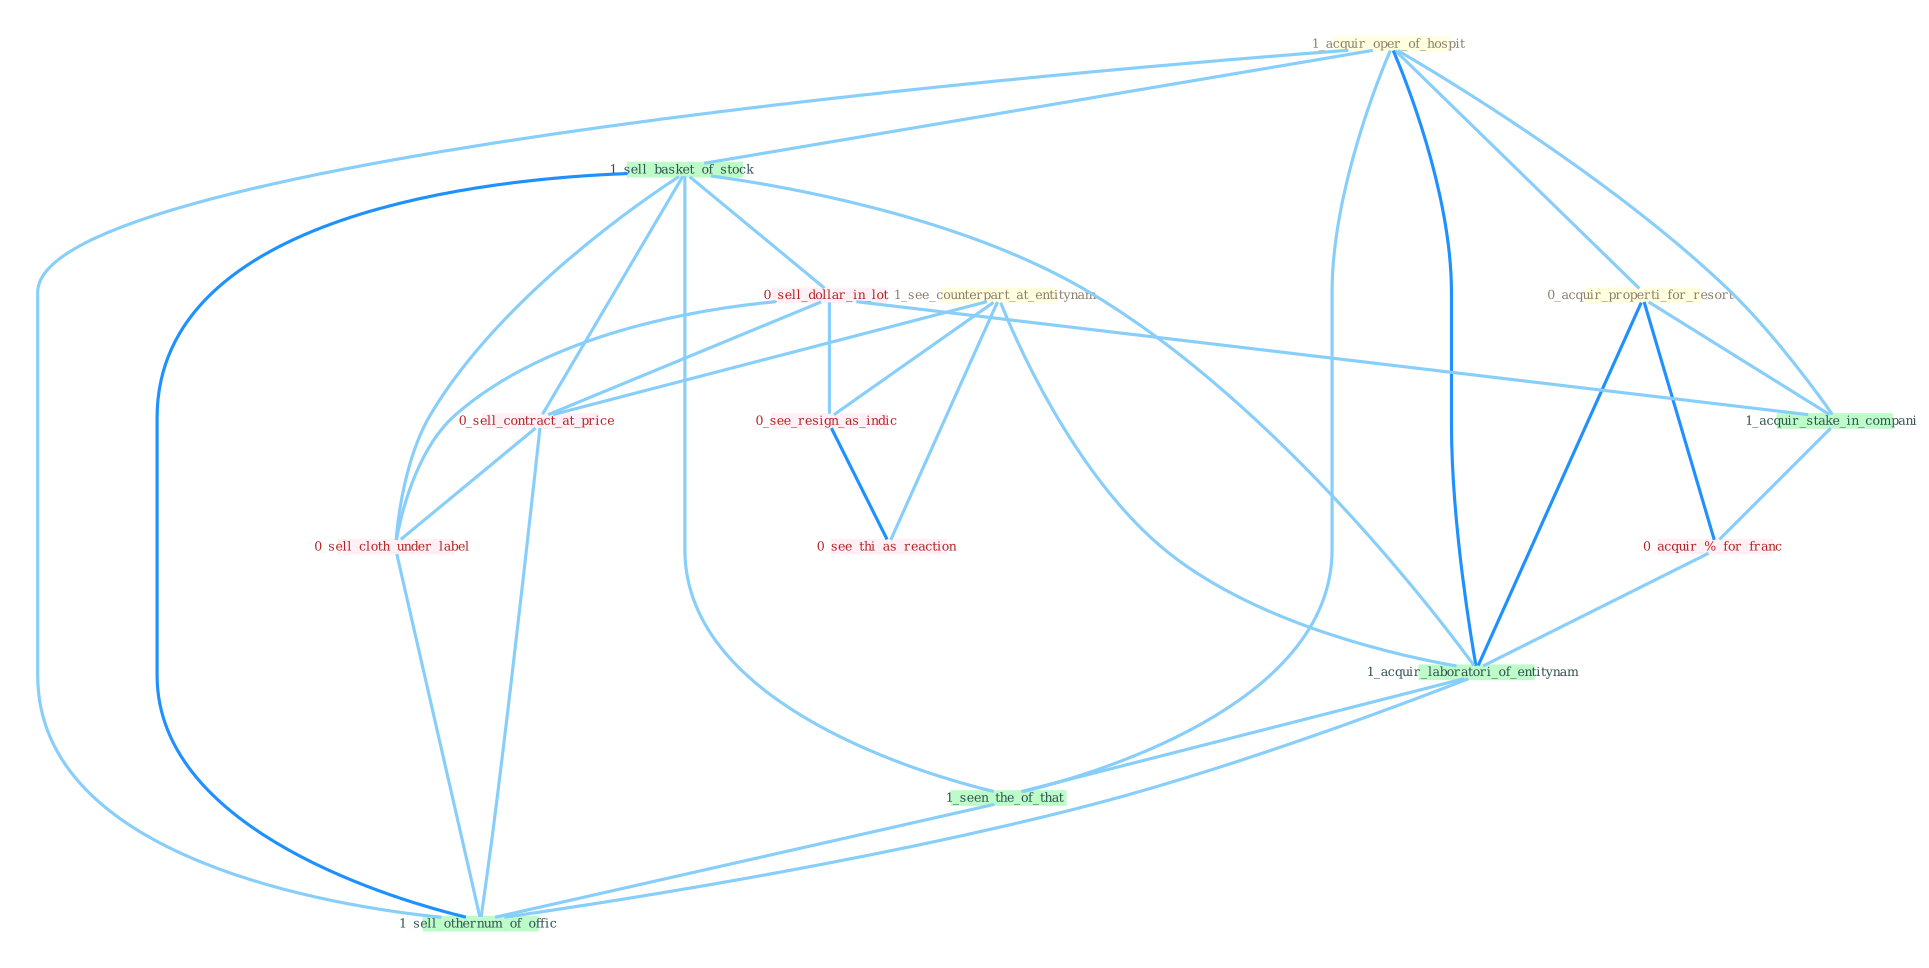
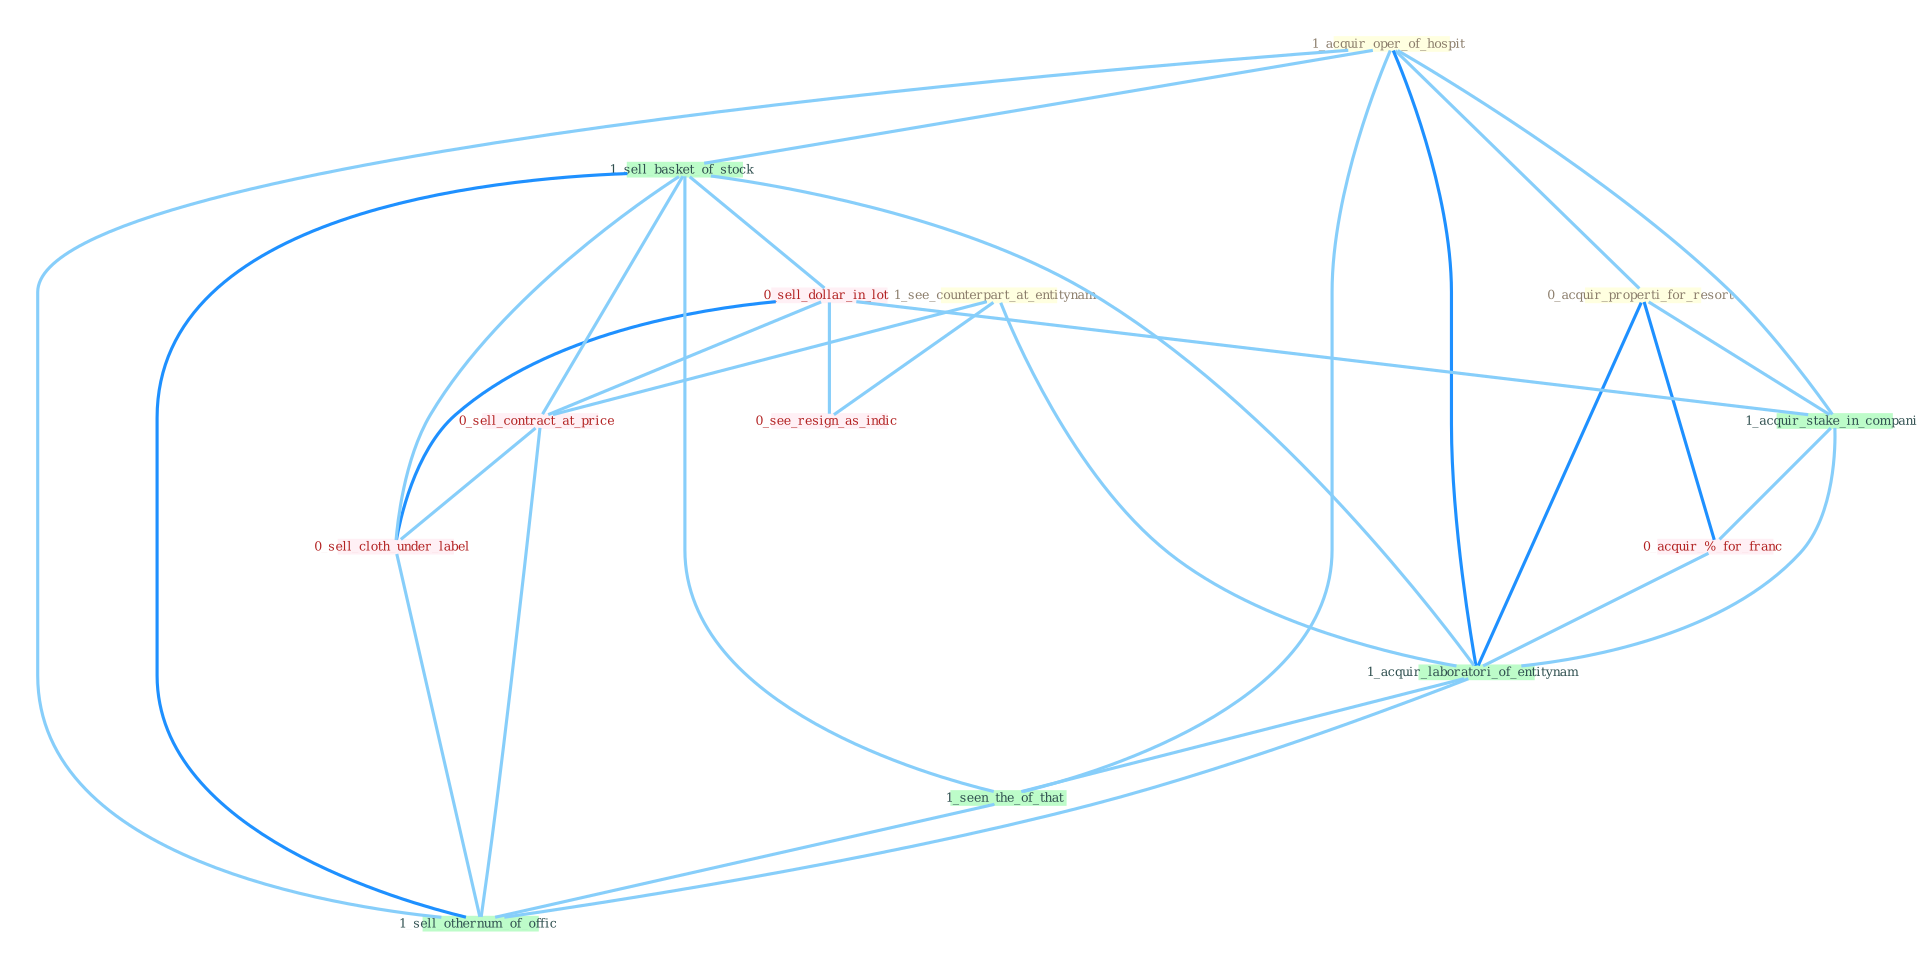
(542, 360) -> (542, 360)
(889, 547) -> none
none -> (1731, 606)
